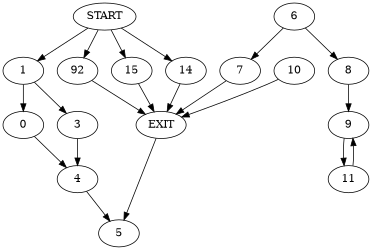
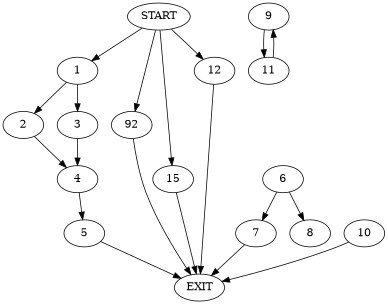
(186, 71) -> (215, 71)
(349, 94) -> none
(23, 125) -> (23, 125)
(141, 176) -> (137, 258)
